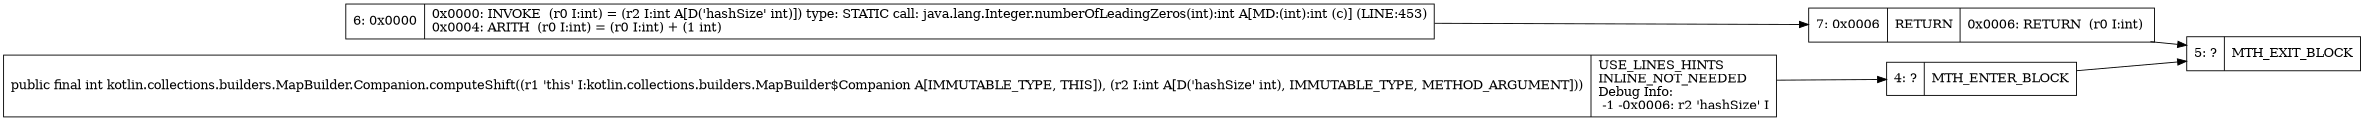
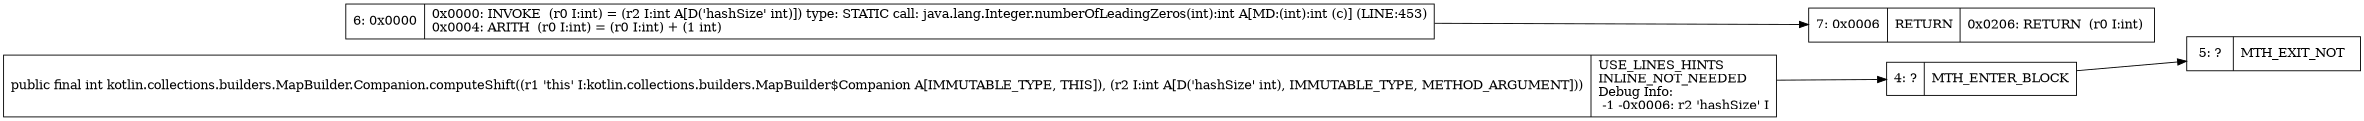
(2057, 25) -> (2057, 25)
(2164, 43) -> none
(2292, 53) -> (2292, 53)
